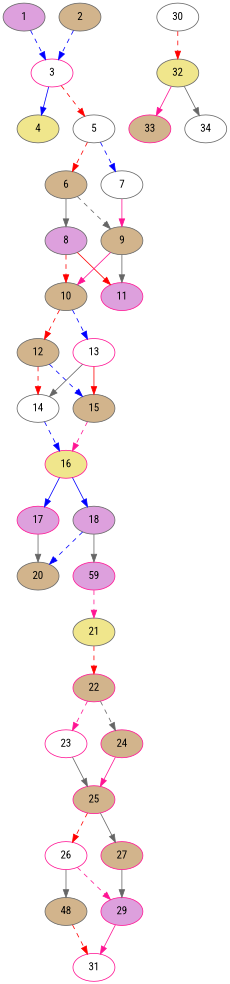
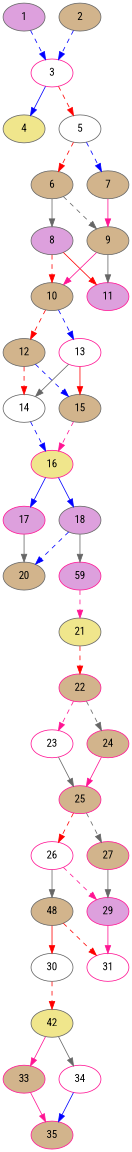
(178, 73) -> (52, 1023)
(206, 129) -> (80, 1079)
(122, 185) -> (108, 185)
(106, 824) -> (92, 824)
none -> (52, 936)
none -> (52, 1135)
